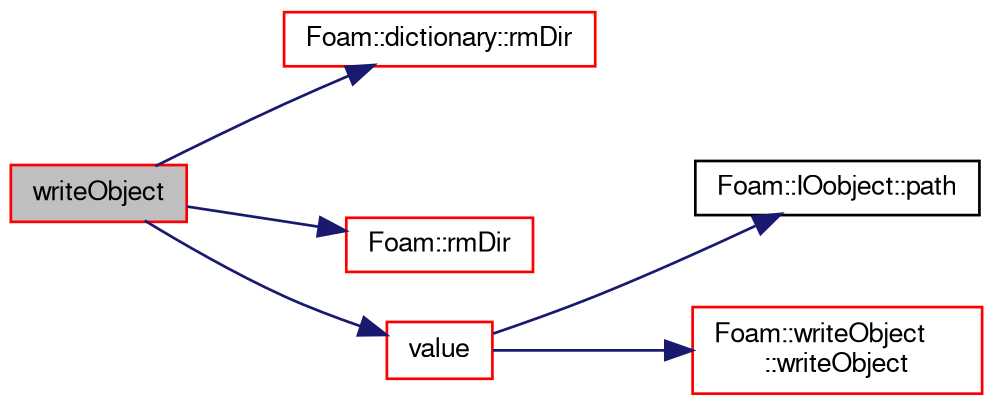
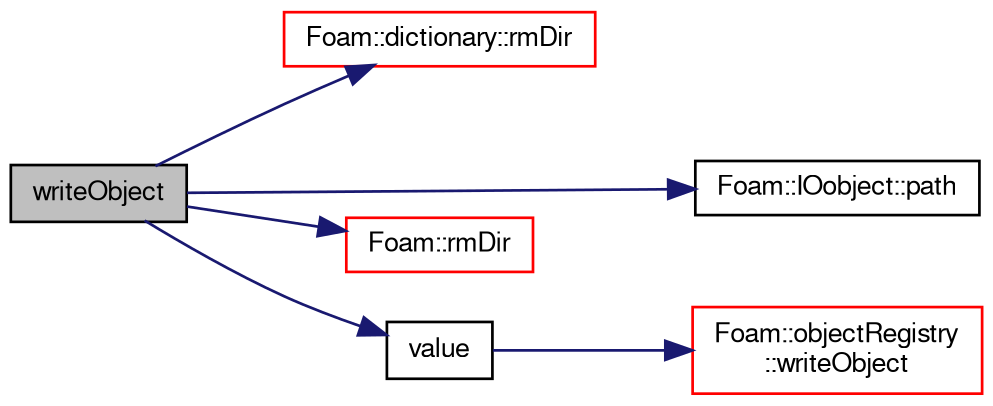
(99, 193) -> (99, 193)
(626, 284) -> (428, 191)
(440, 350) -> (440, 350)
(837, 350) -> (837, 350)
